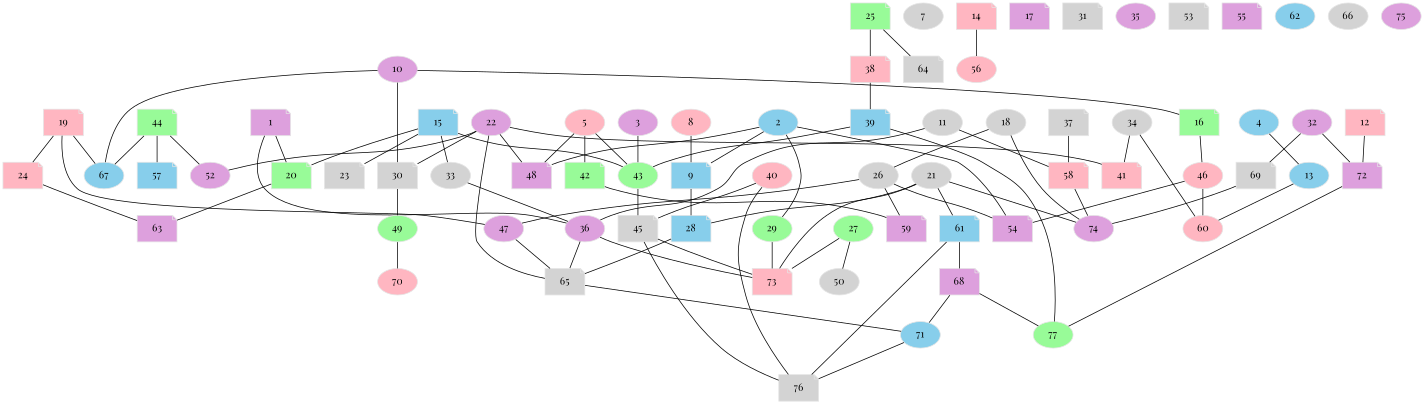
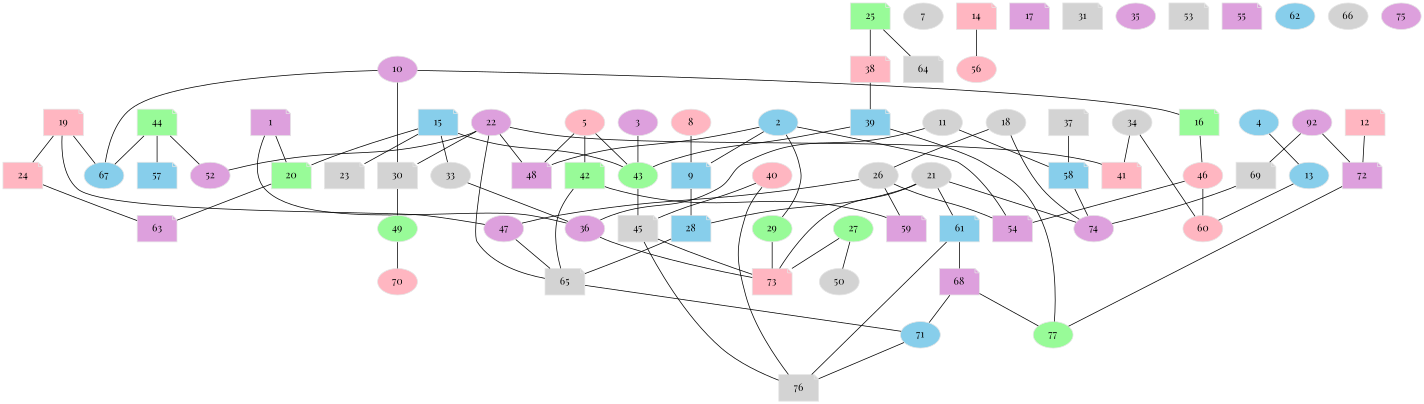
(1312, 122) -> (1312, 122)
(1069, 176) -> (1069, 176)
(575, 255) -> (556, 227)
